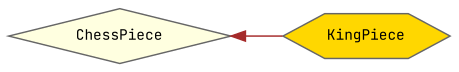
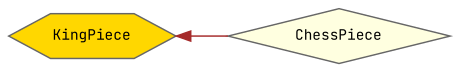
(264, 36) -> (209, 36)
